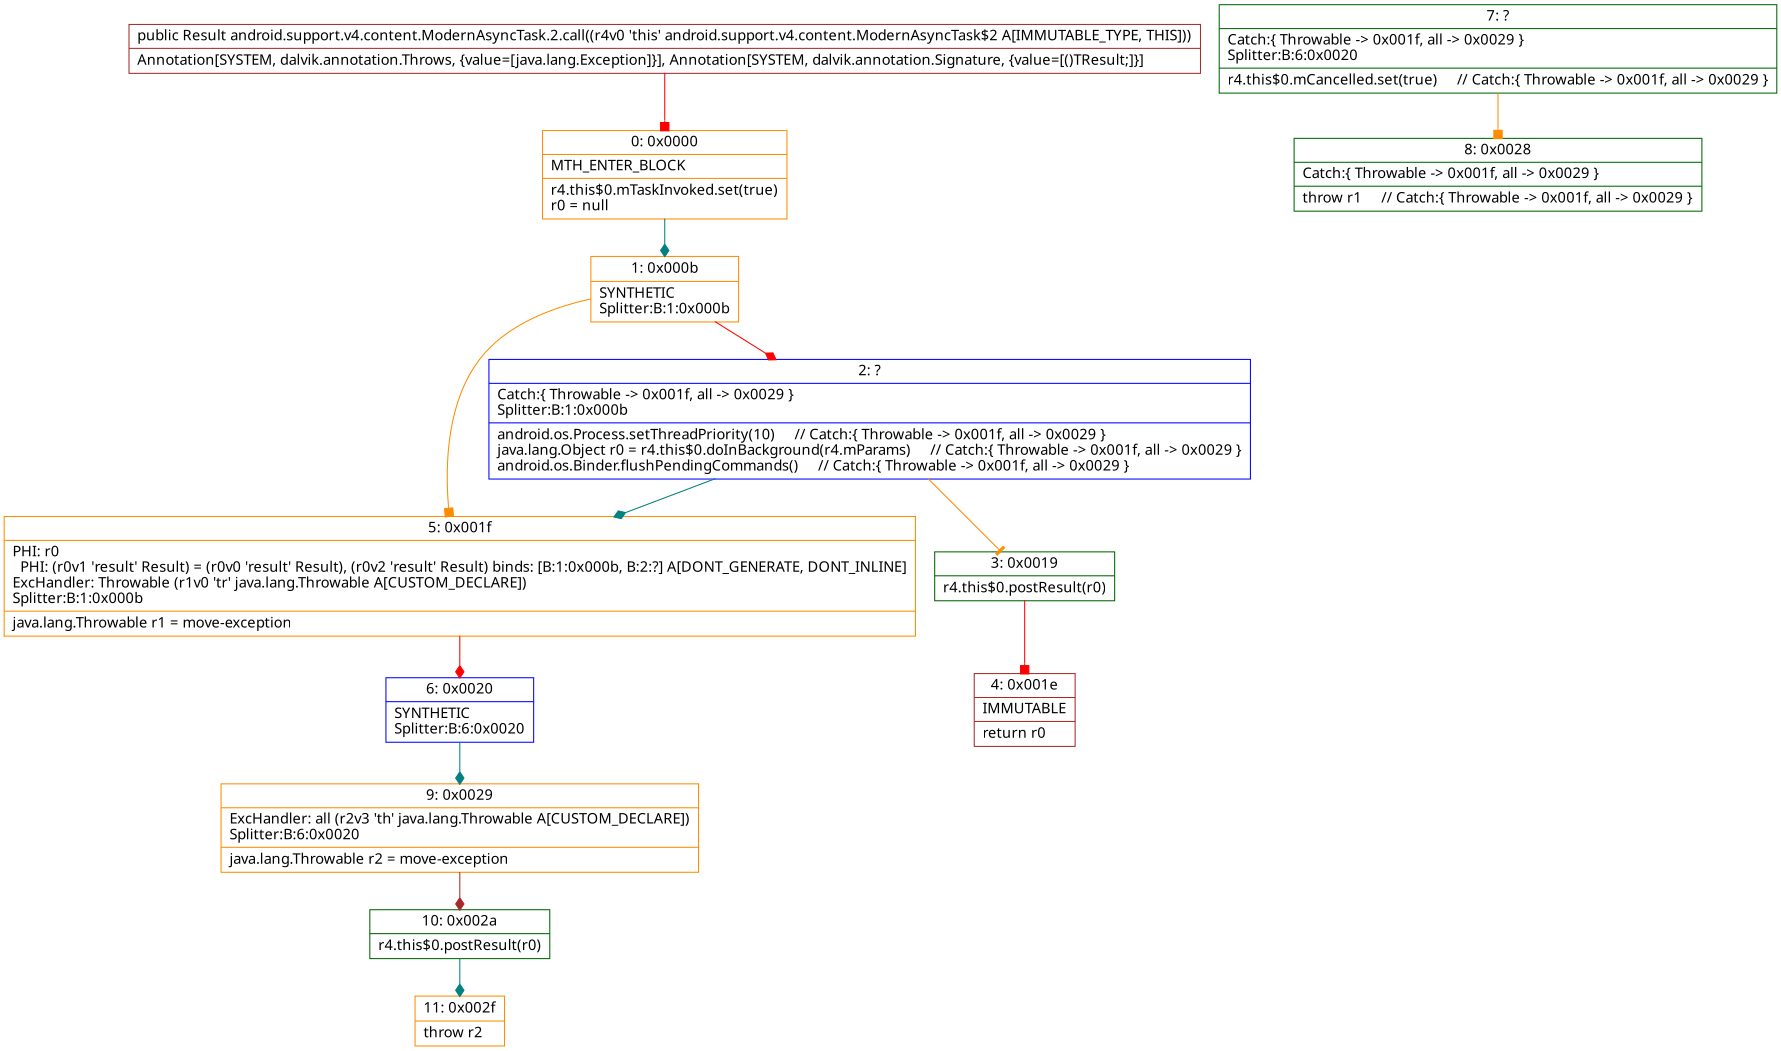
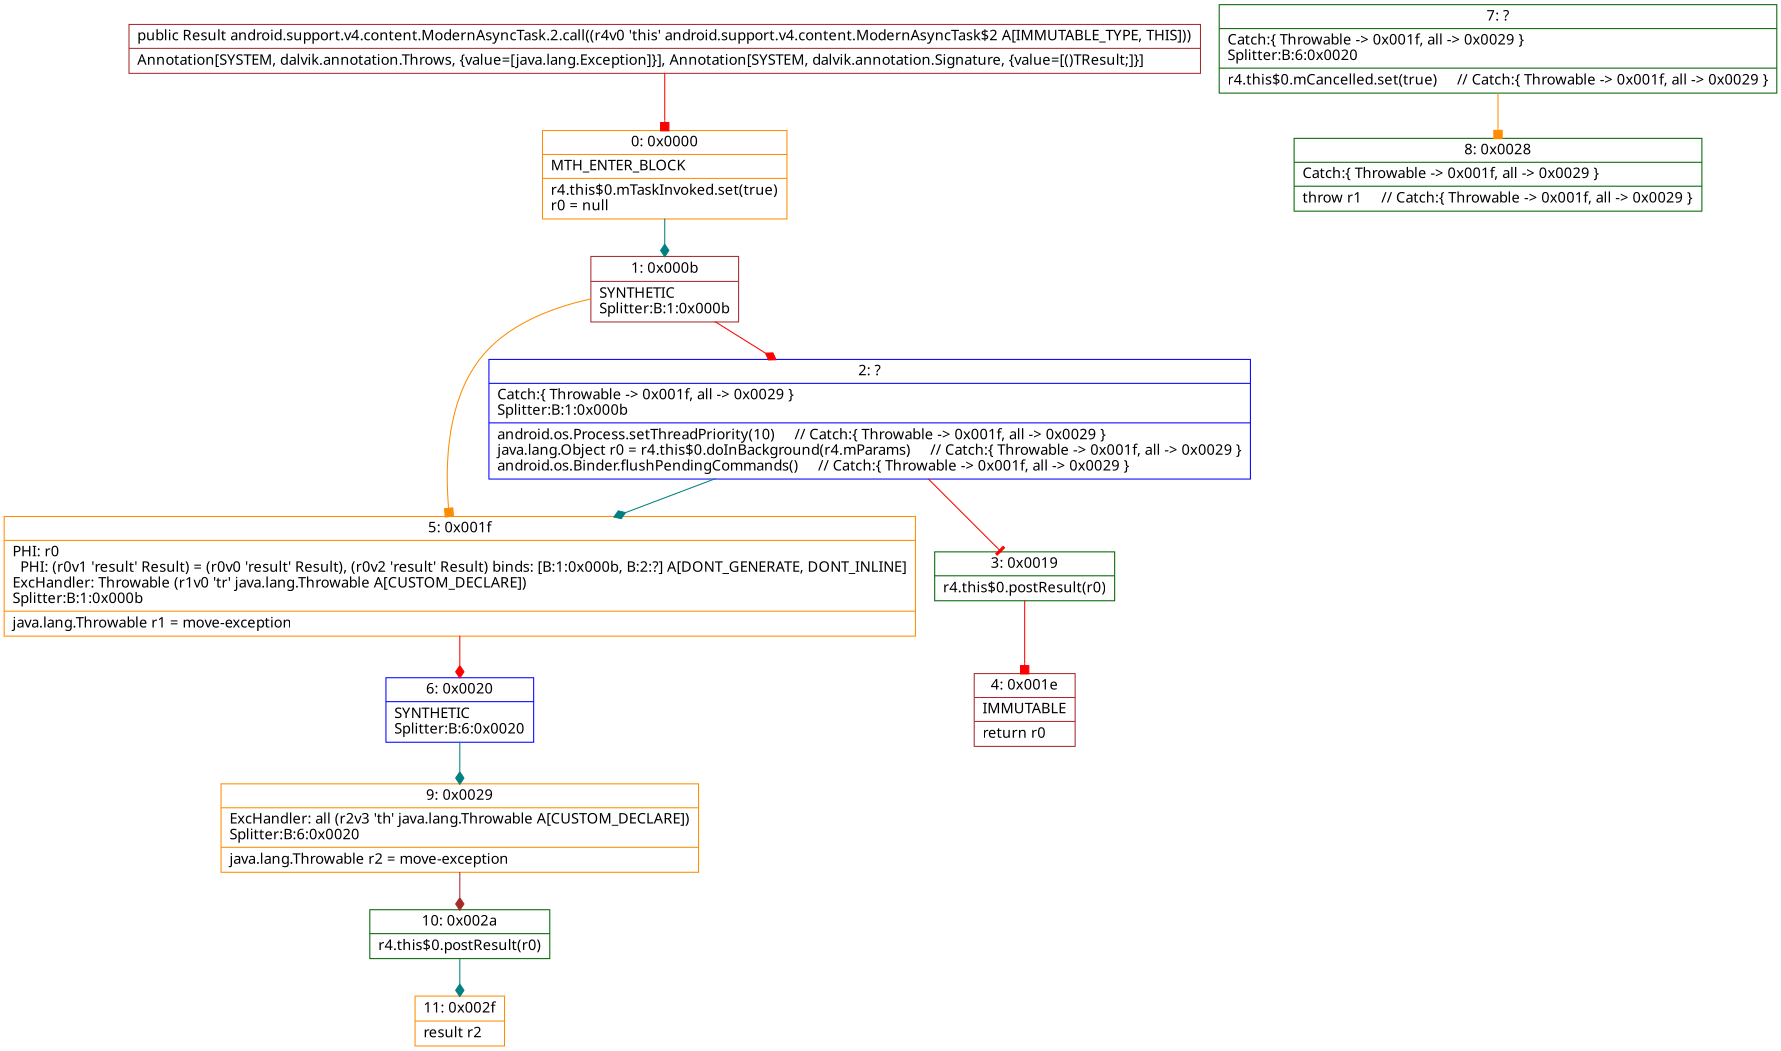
(665, 289) -> (665, 289)
(963, 514) -> (963, 514)
(454, 1033) -> (453, 1033)
